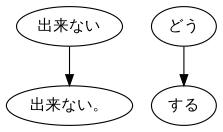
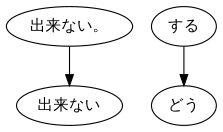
(70, 61) -> (70, 61)
(184, 61) -> (184, 61)
